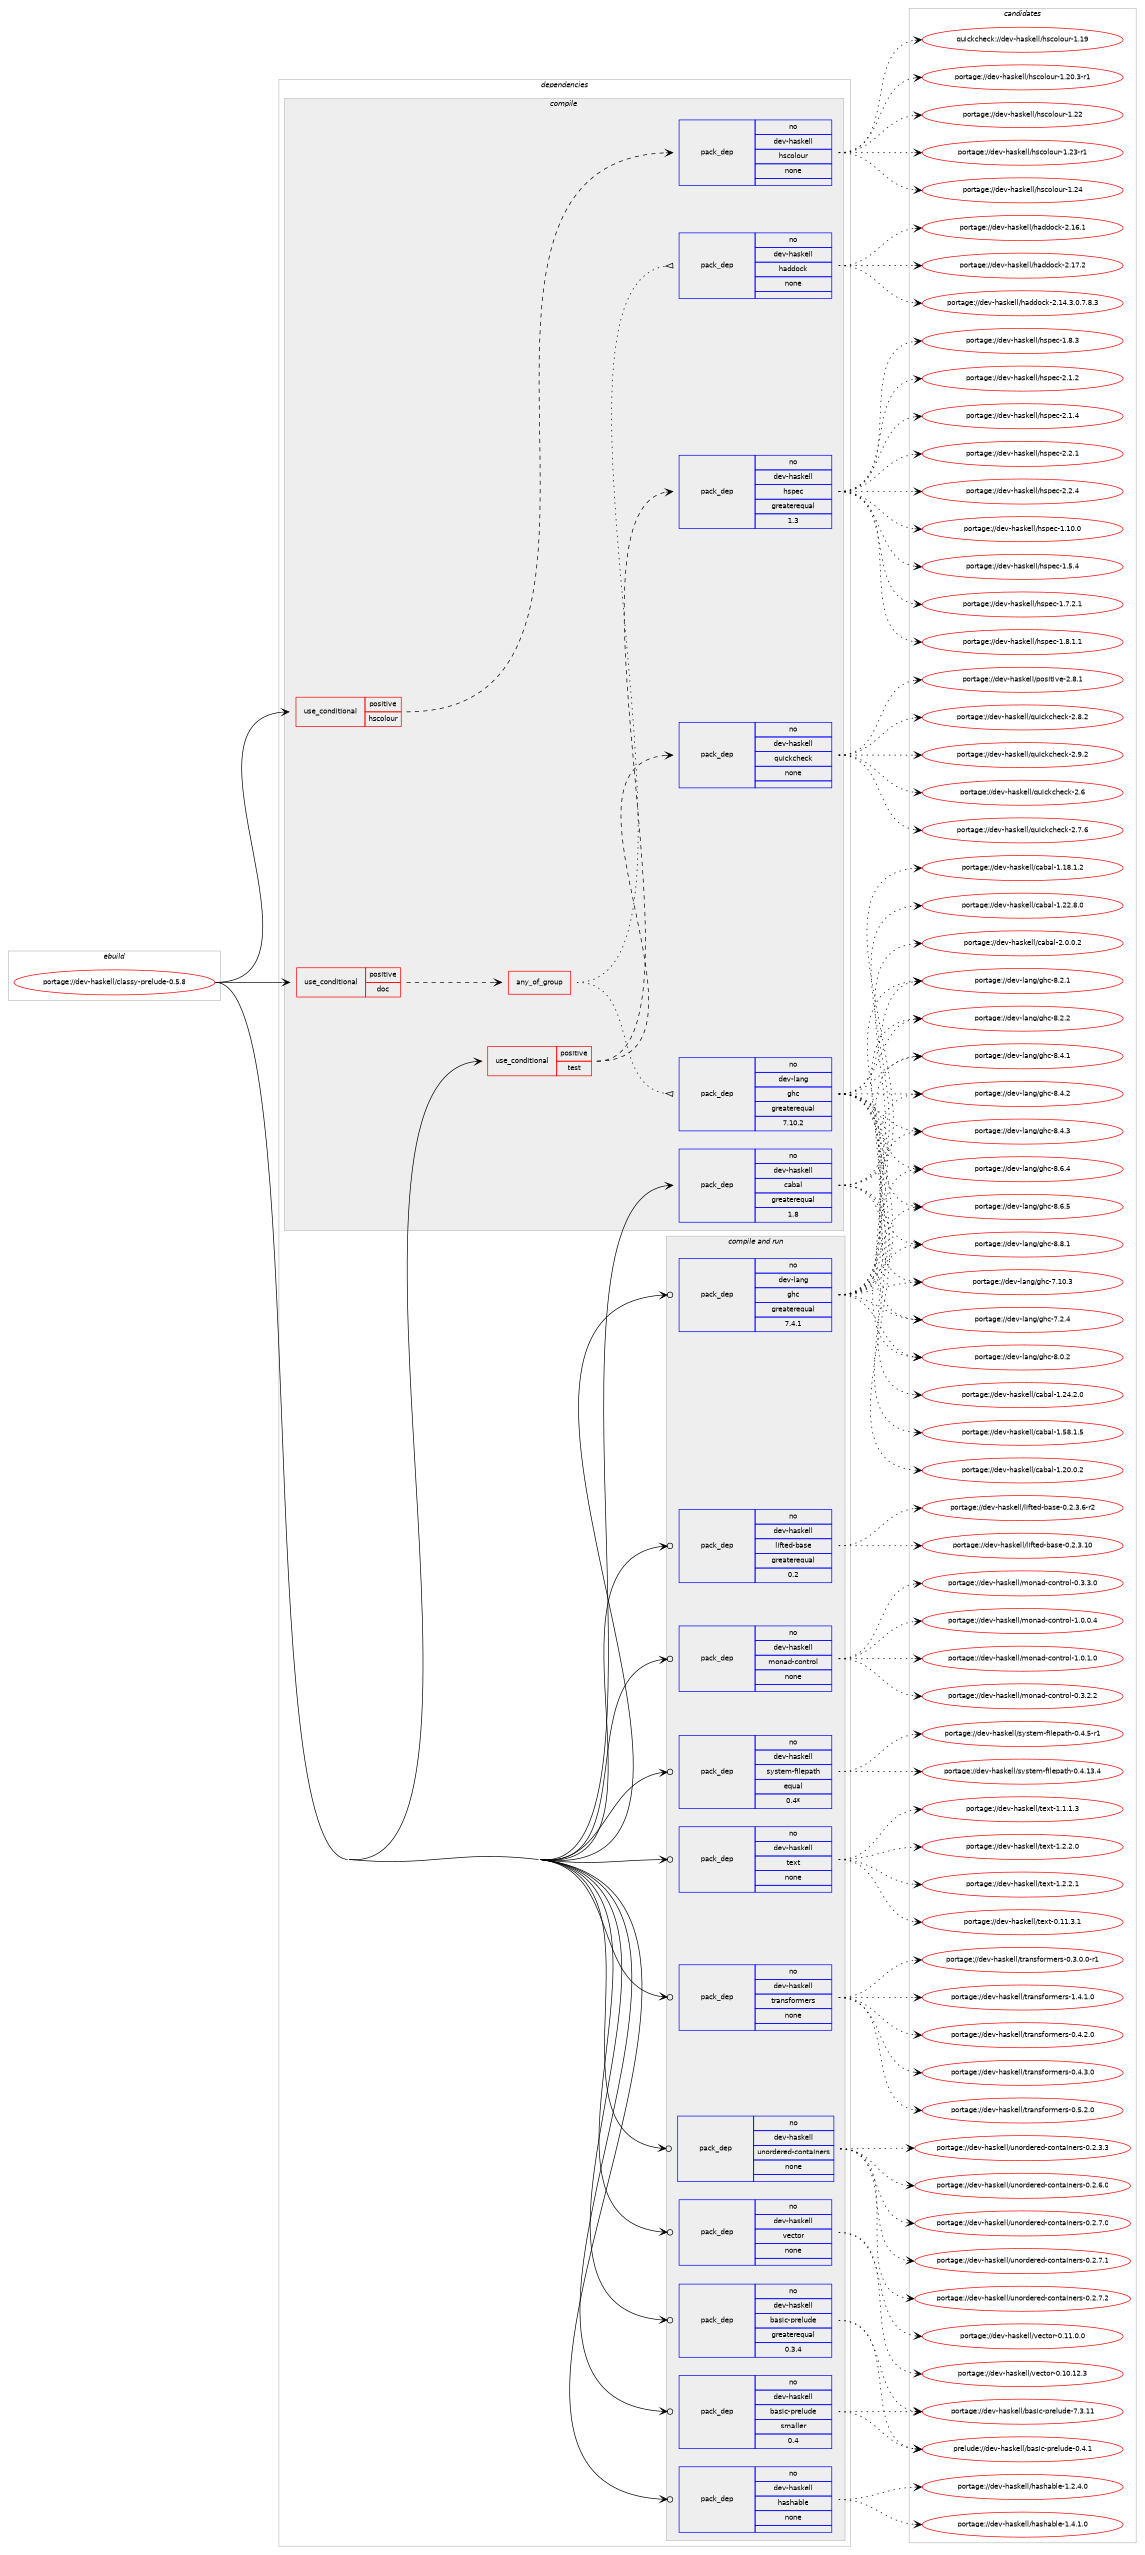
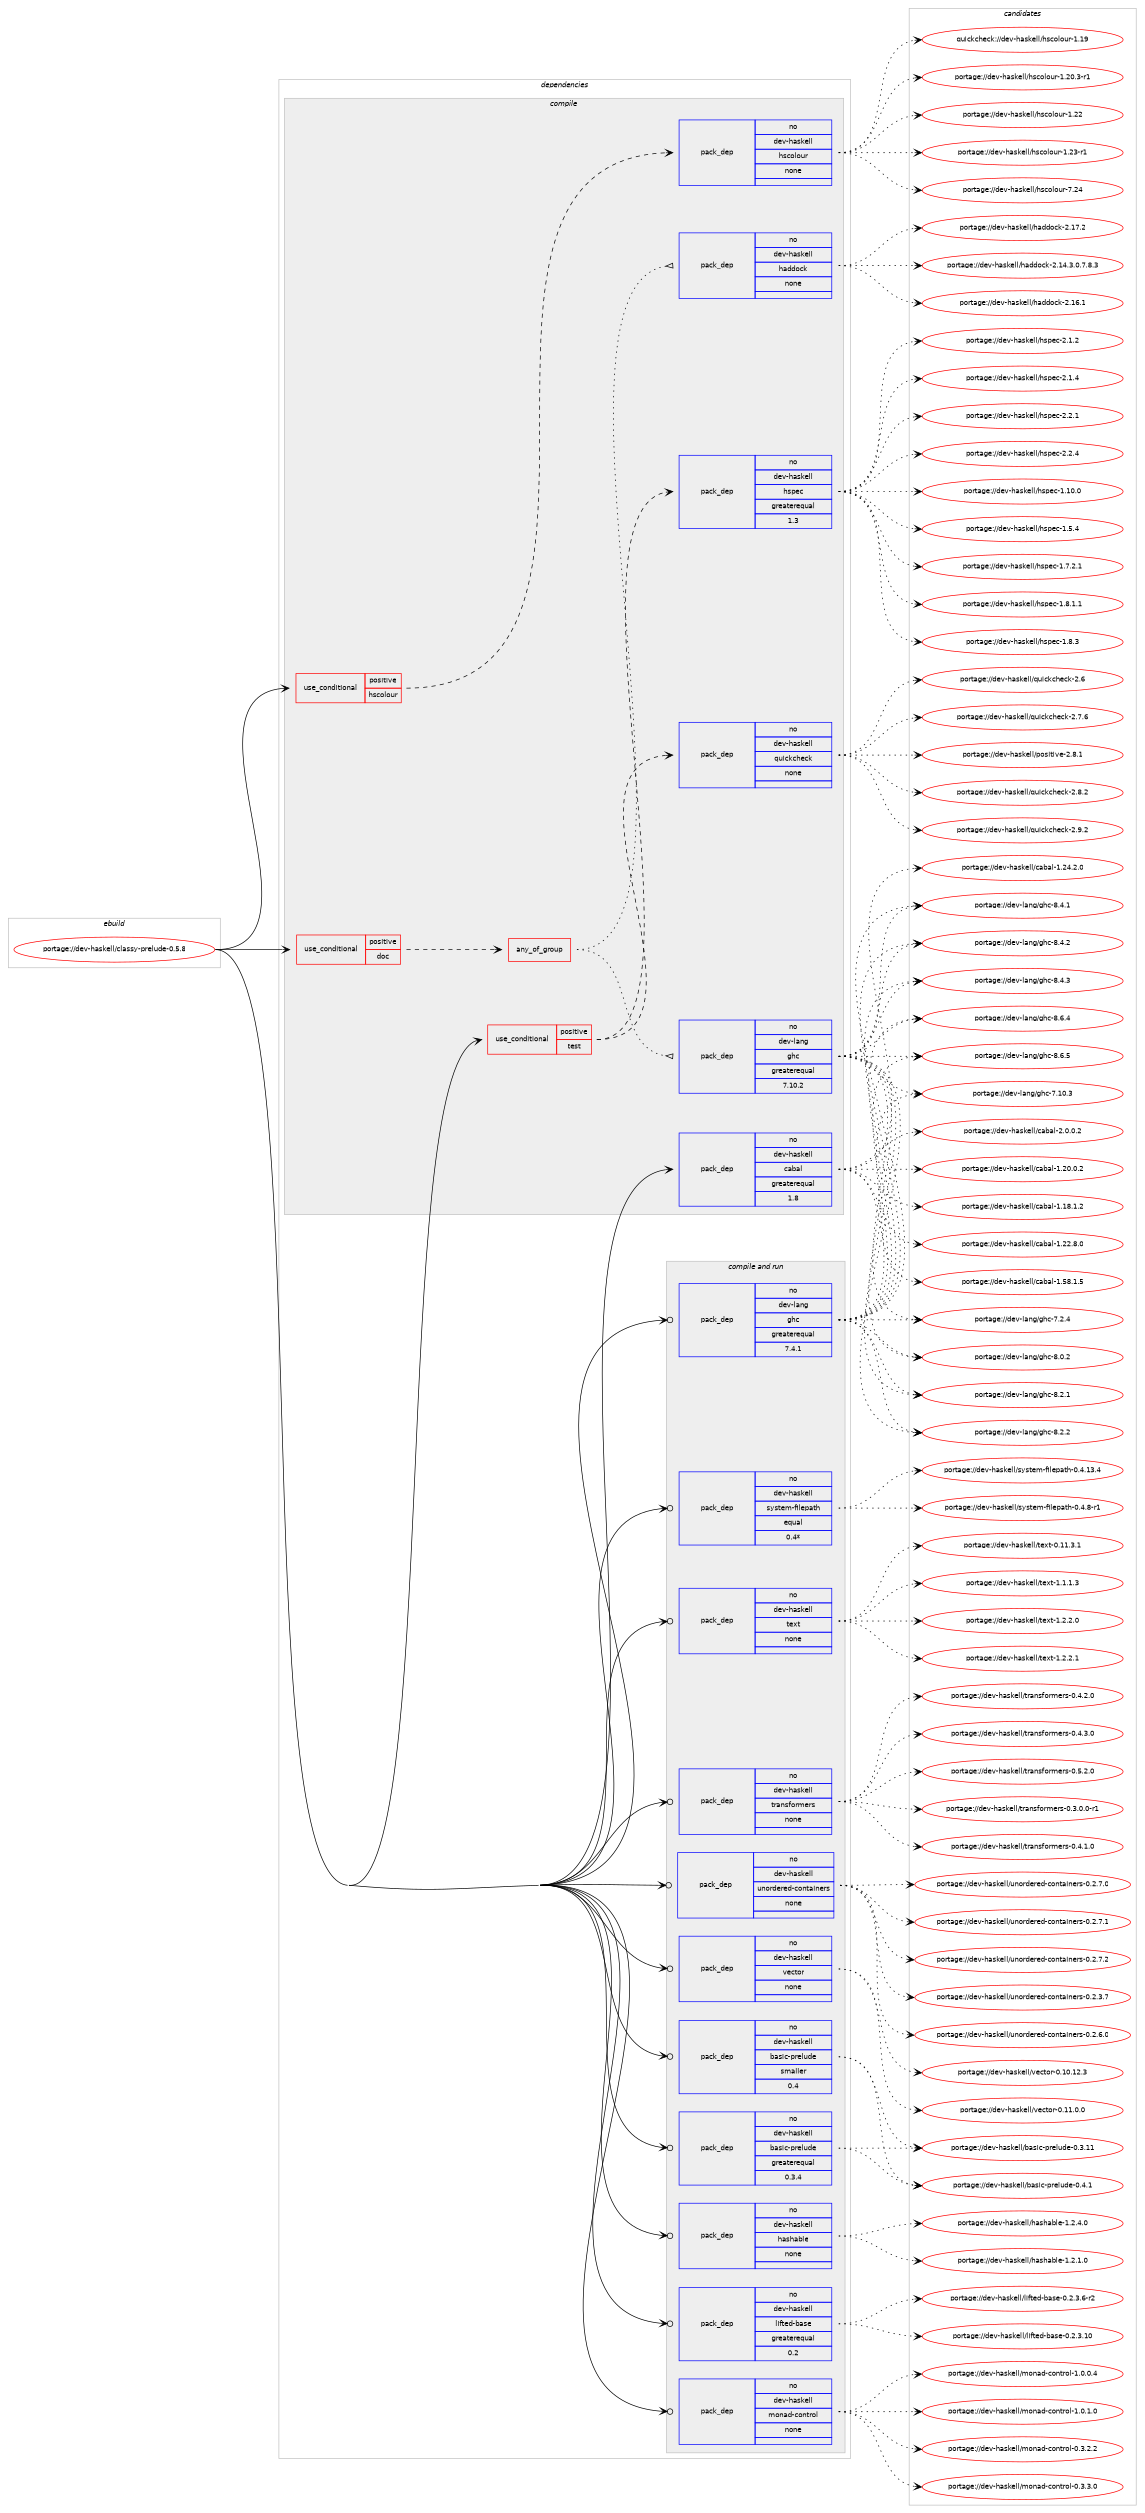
(1023, 190) -> (1023, 190)
(1023, 1245) -> none
(1023, 1734) -> (1023, 1508)
(1023, 1998) -> (1023, 1847)
(1023, 2148) -> (1023, 1998)
(1023, 2412) -> (1023, 2148)
(1023, 2449) -> (1023, 2186)
(1023, 2525) -> (1023, 2261)
